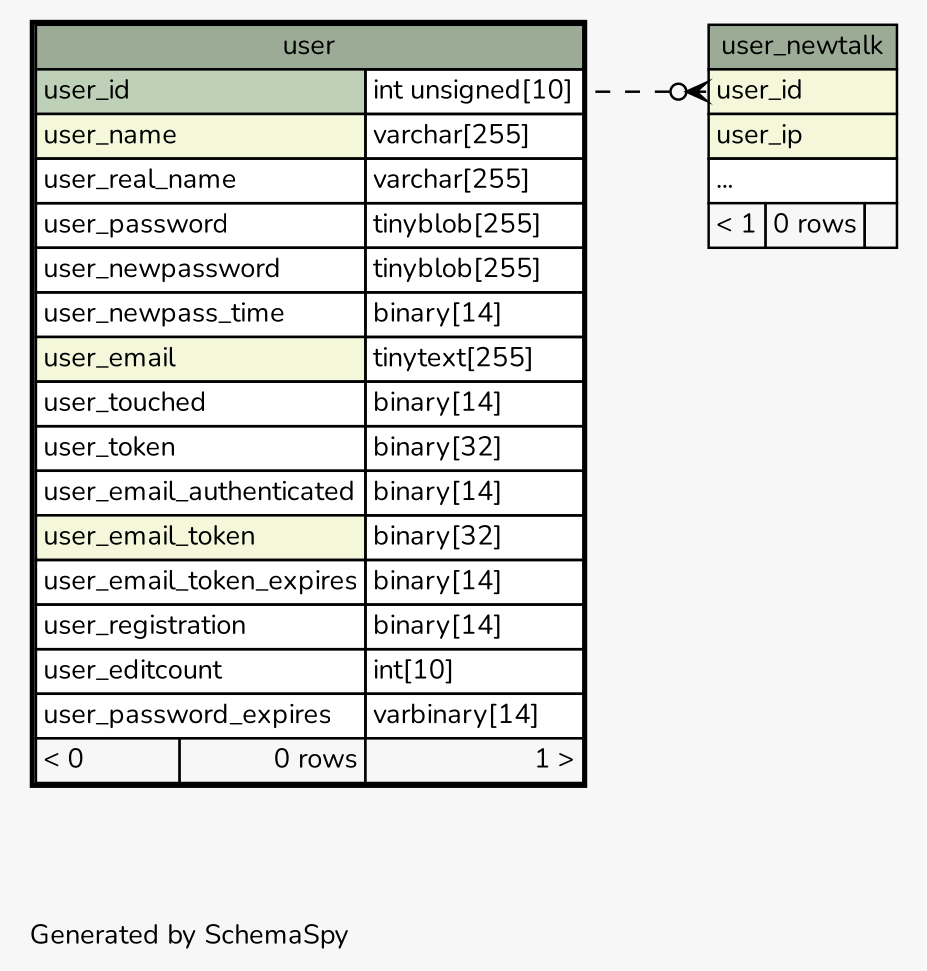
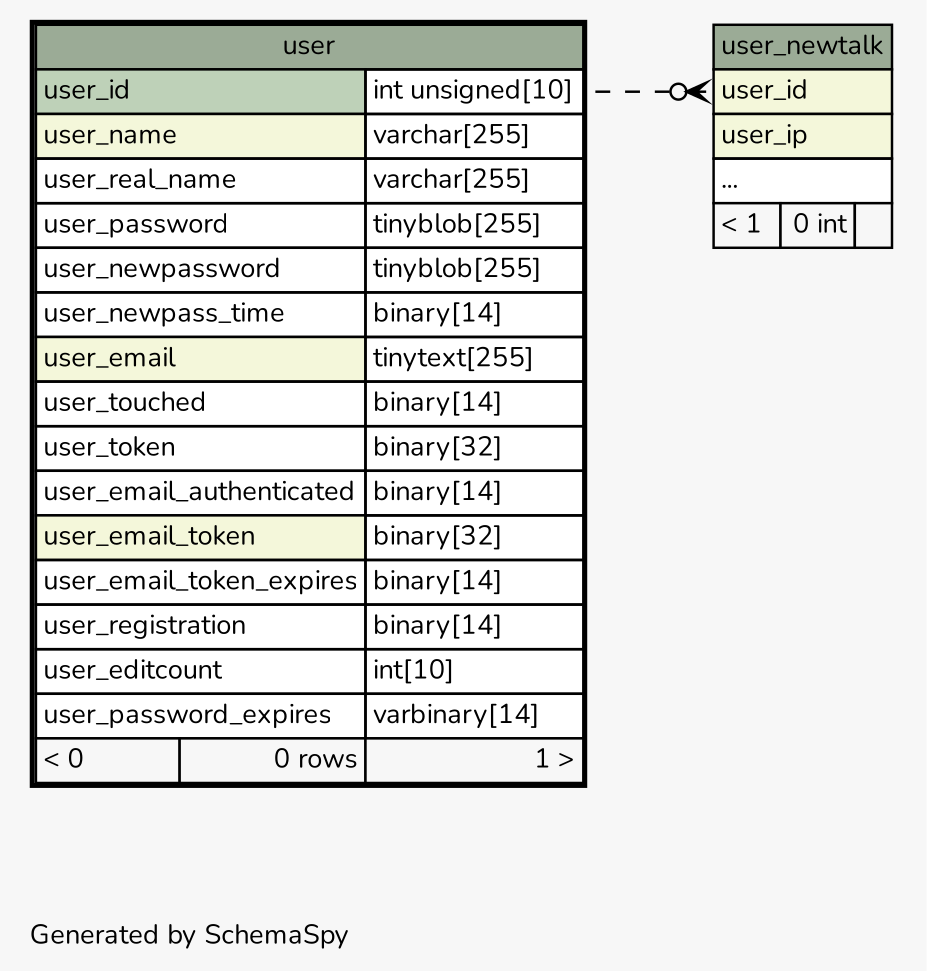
(815, 224) -> (820, 224)
